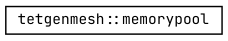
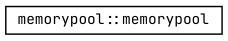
(114, 20) -> (114, 20)
